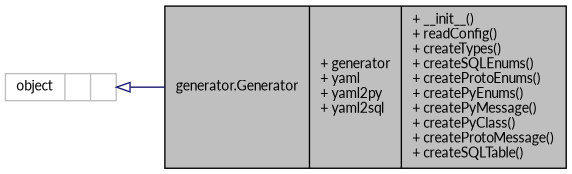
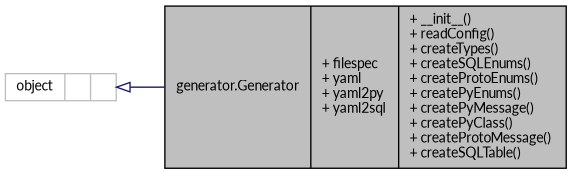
(355, 64) -> (350, 64)
